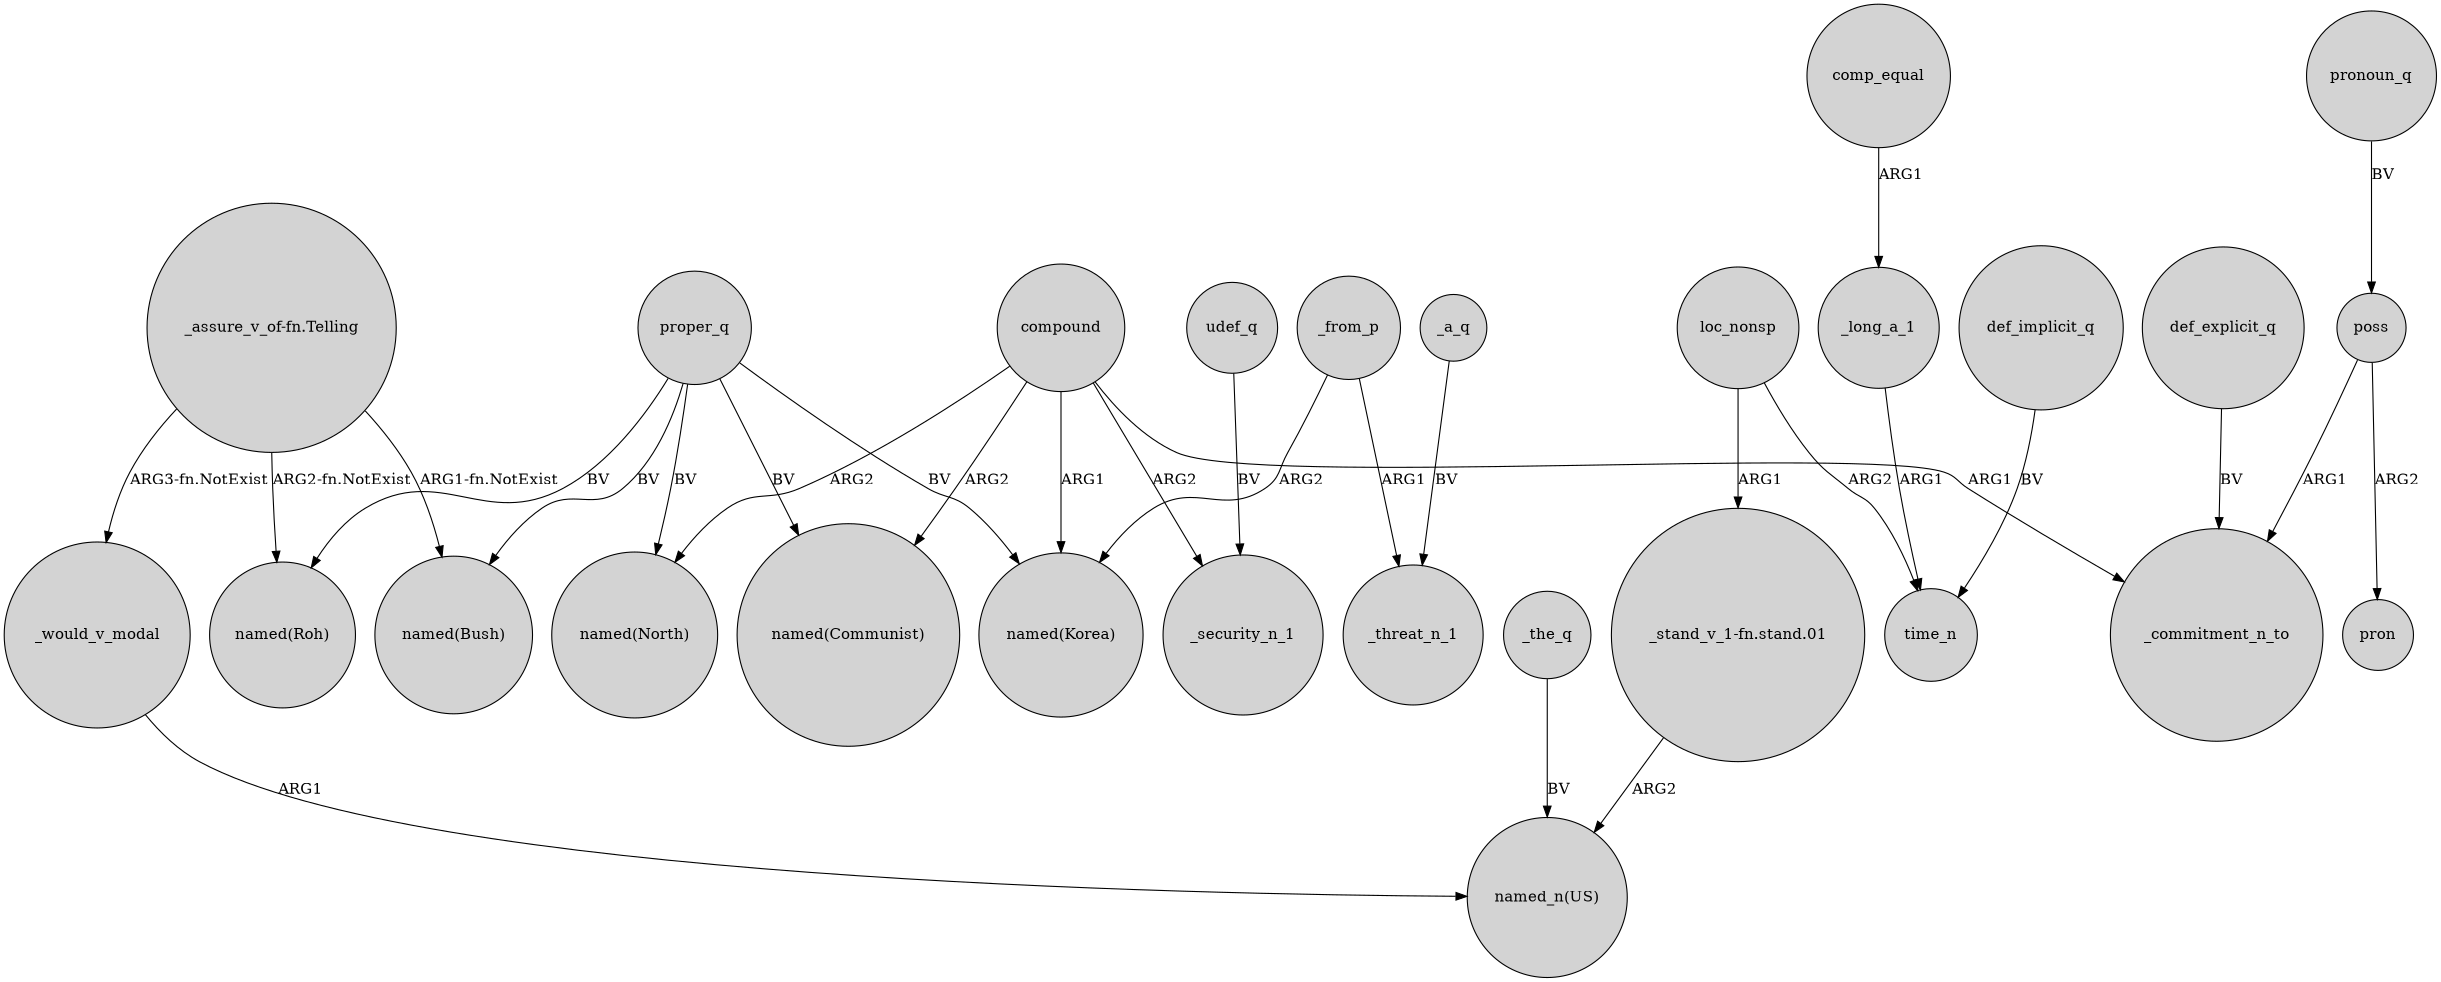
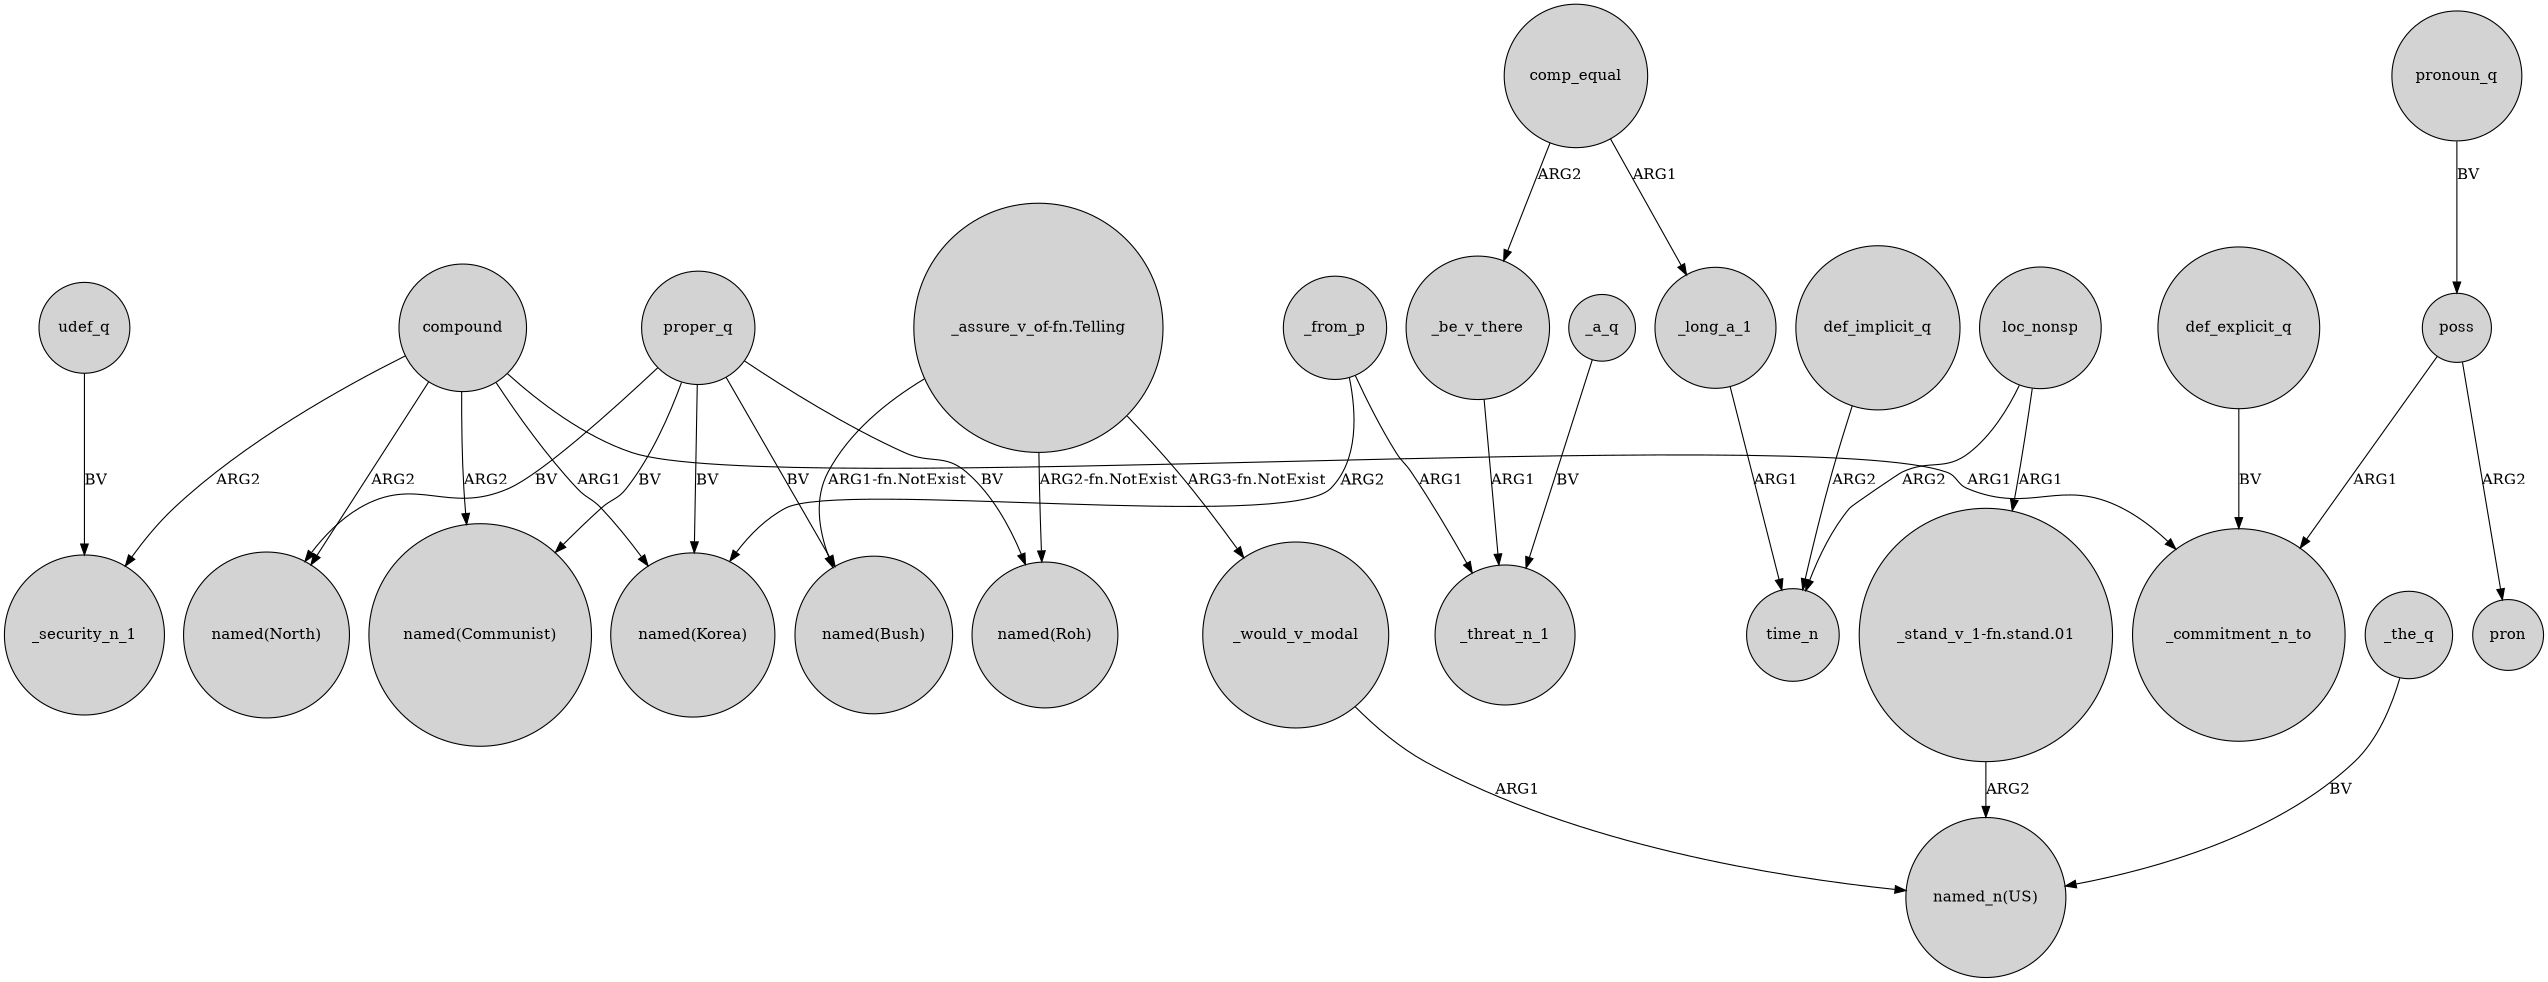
none -> (1478, 328)
(2032, 480) -> (1854, 480)
